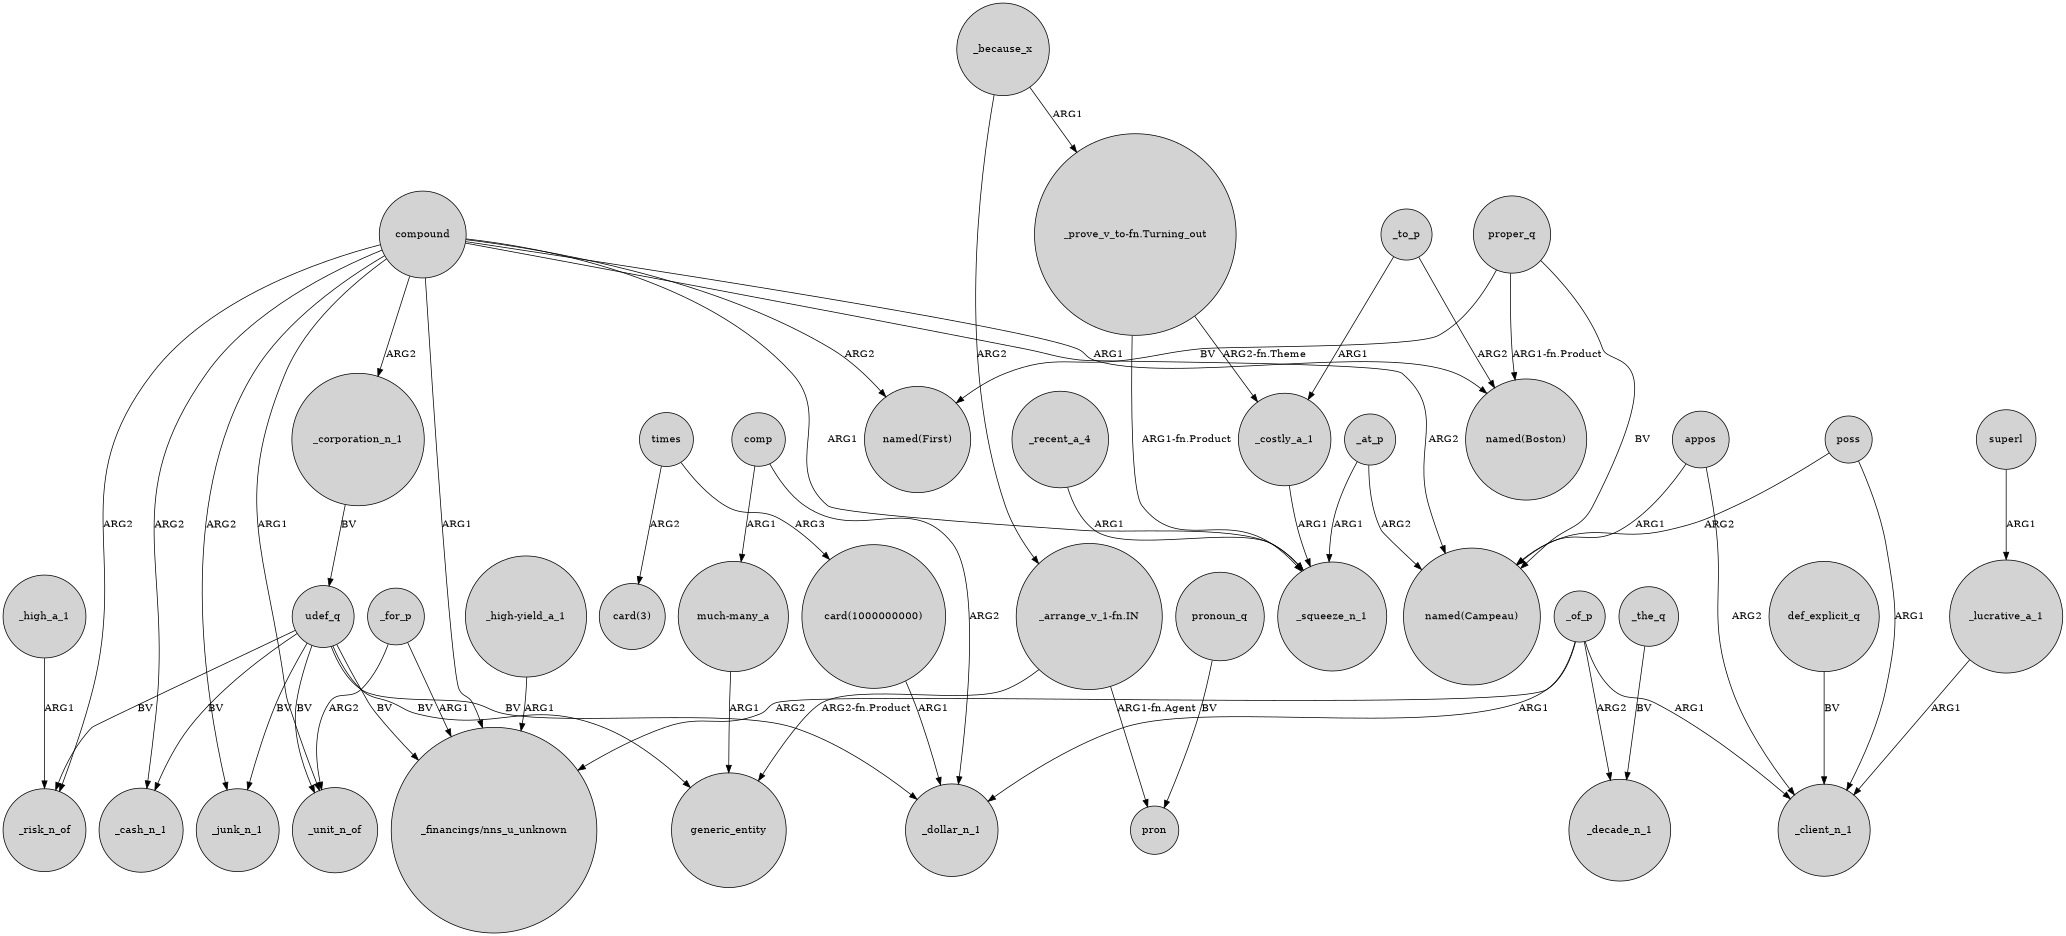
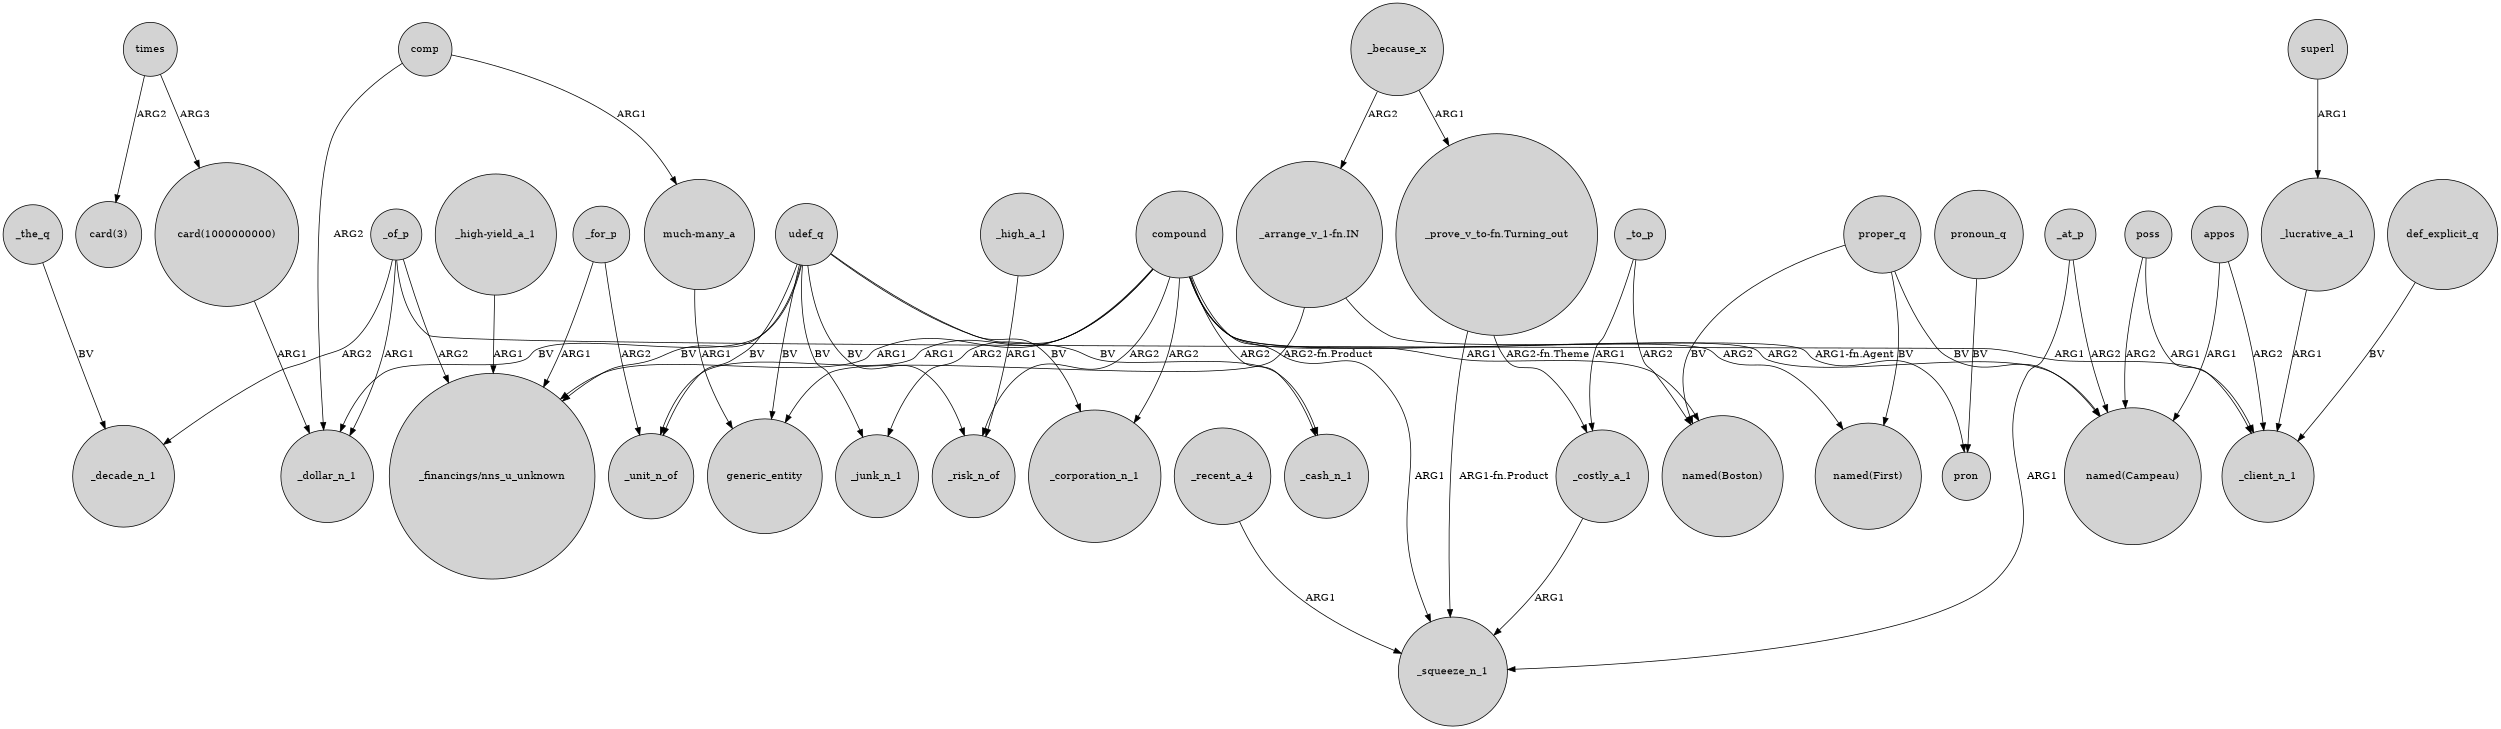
(1558, 354) -> (1698, 354)
(338, 542) -> (961, 330)
